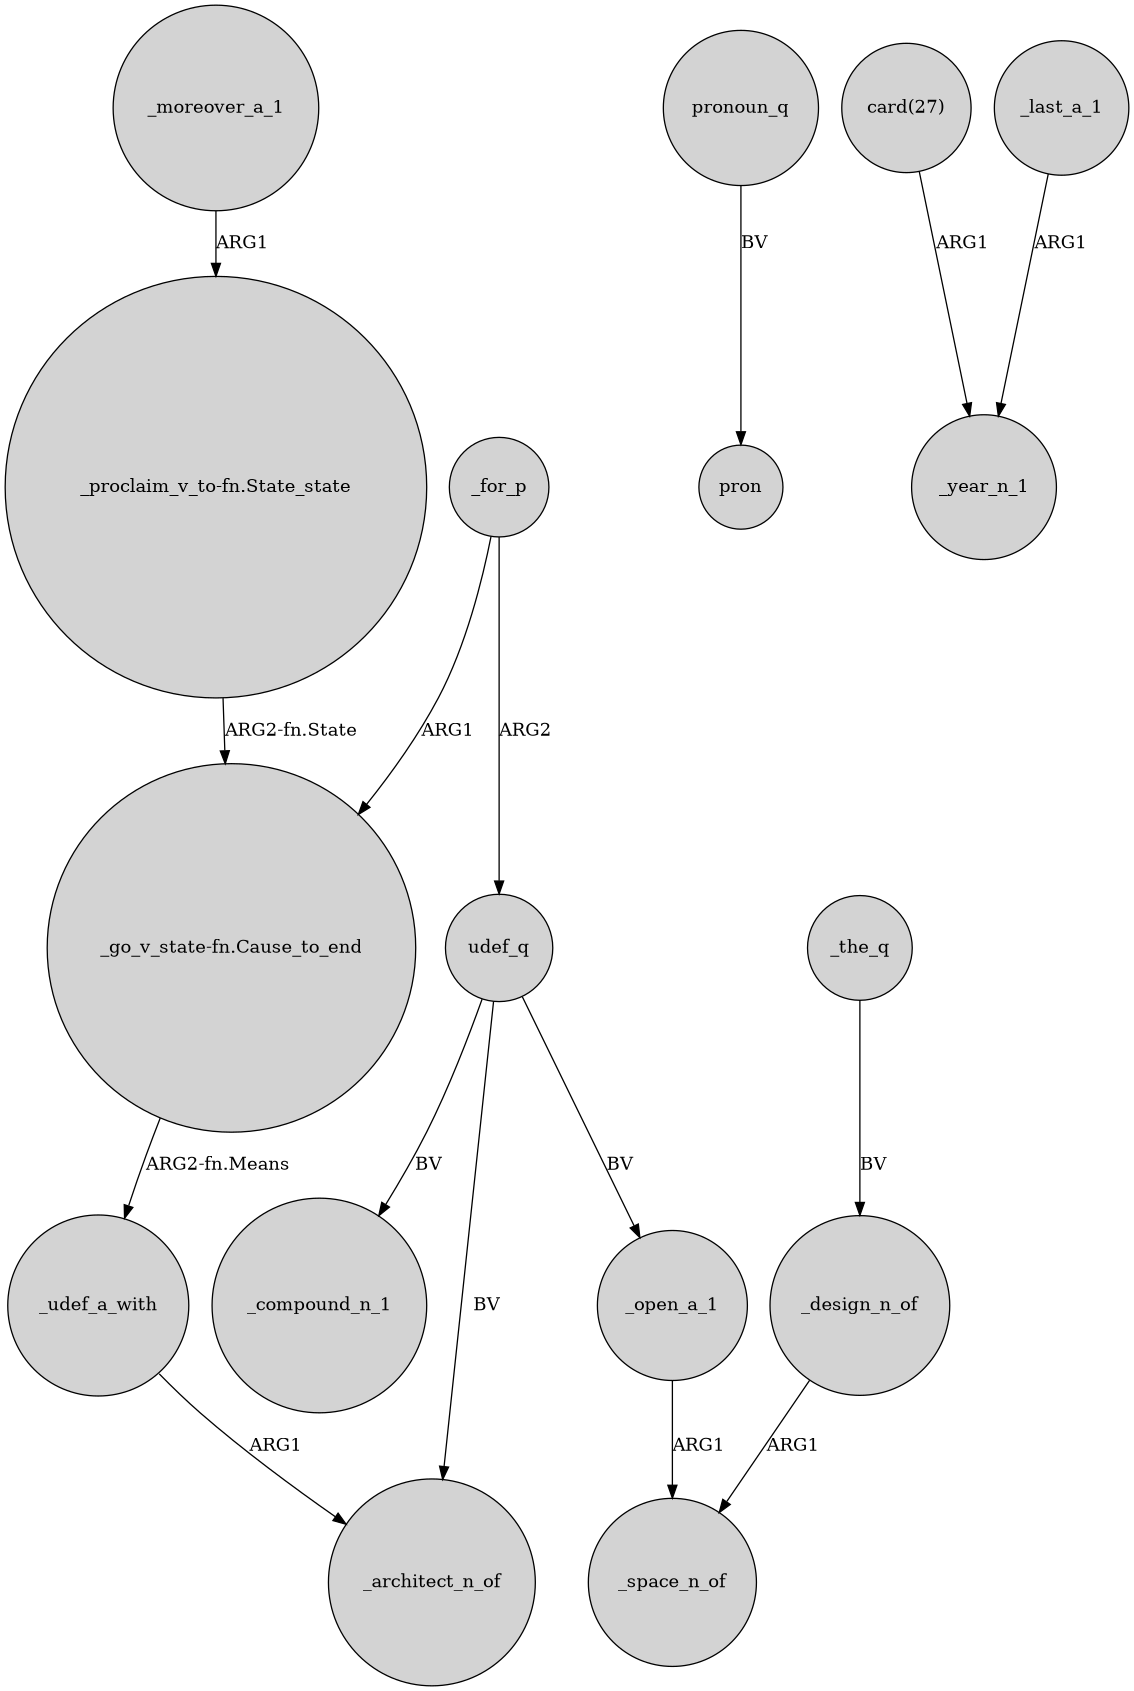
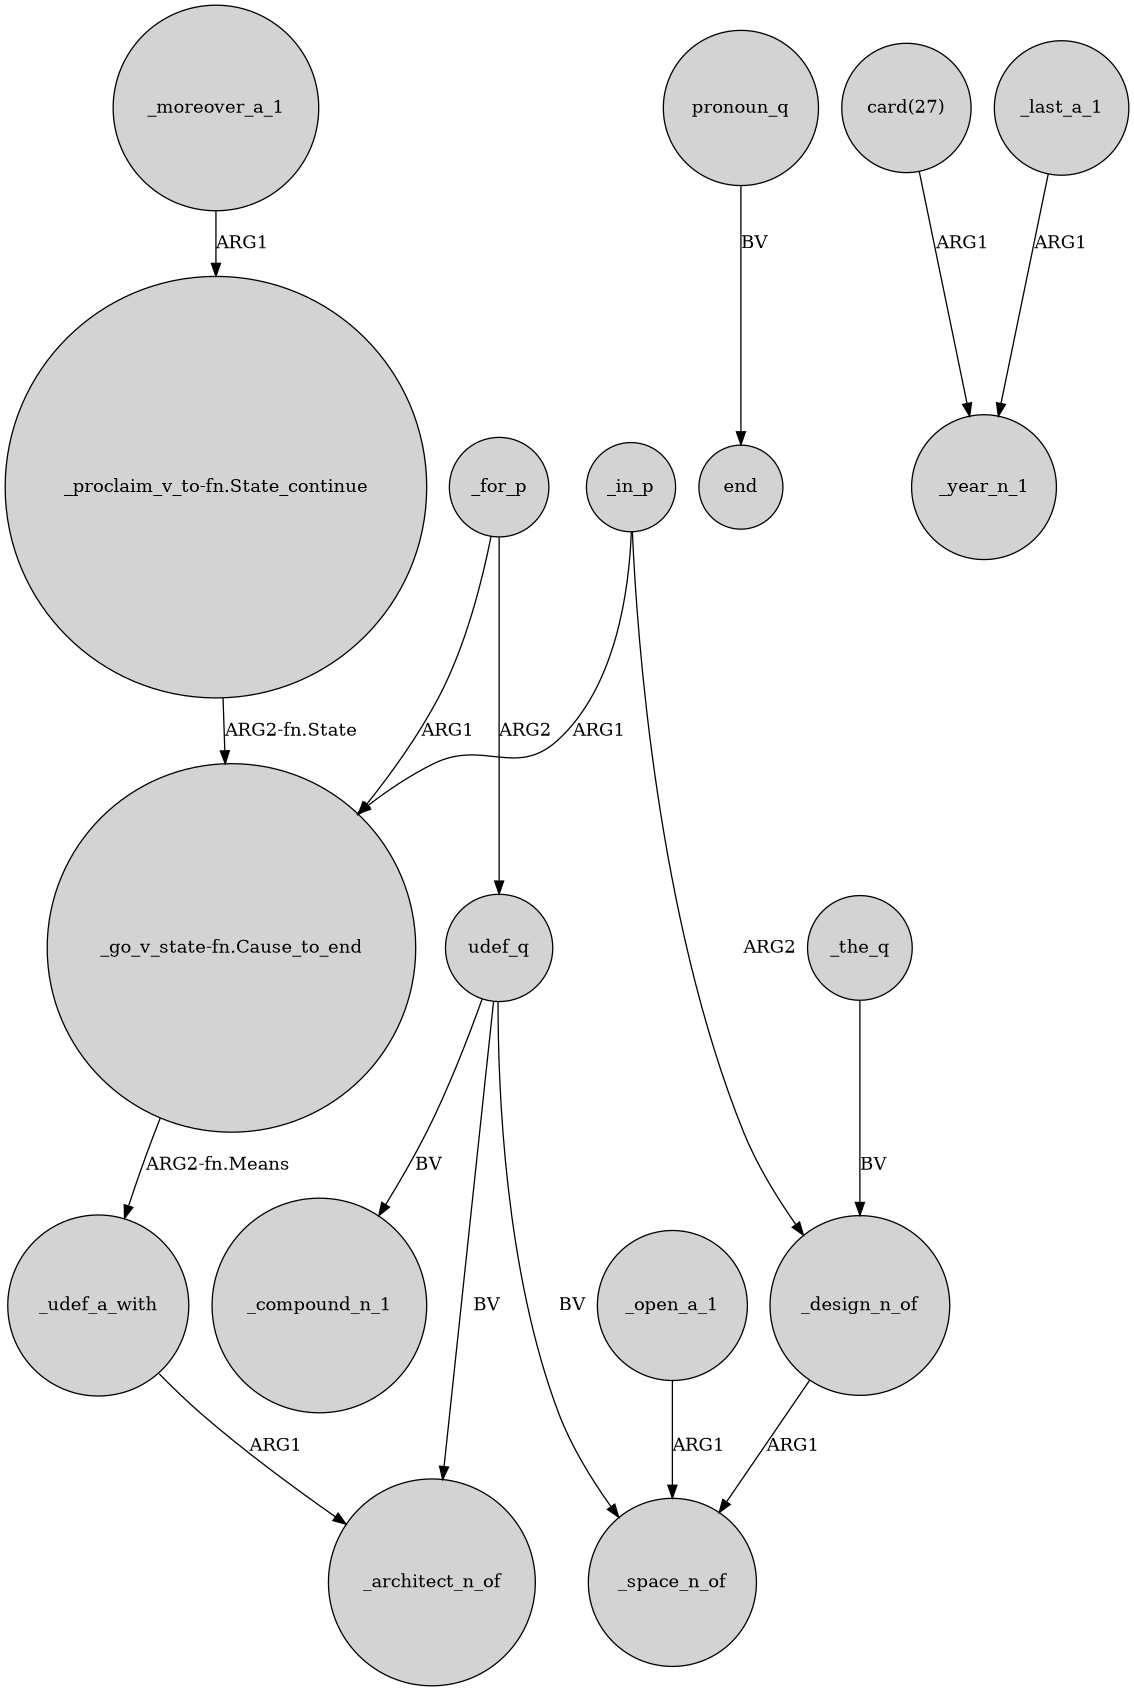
(216, 487) -> (216, 487)
none -> (631, 487)
(741, 487) -> (741, 487)
(578, 1111) -> (519, 1263)
